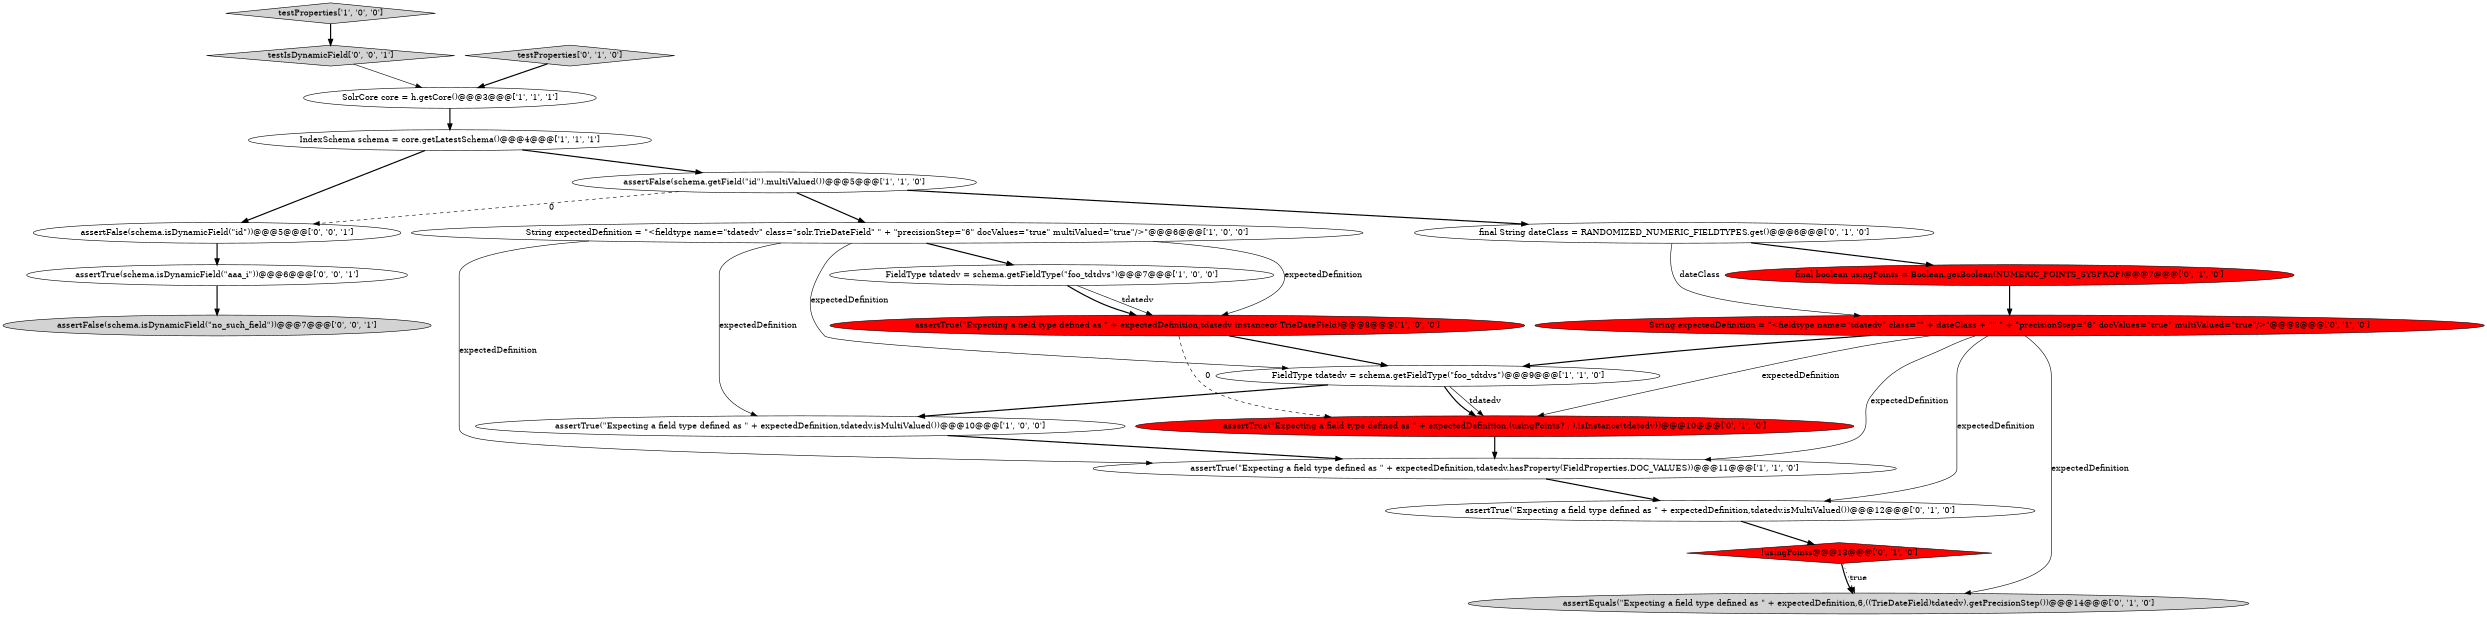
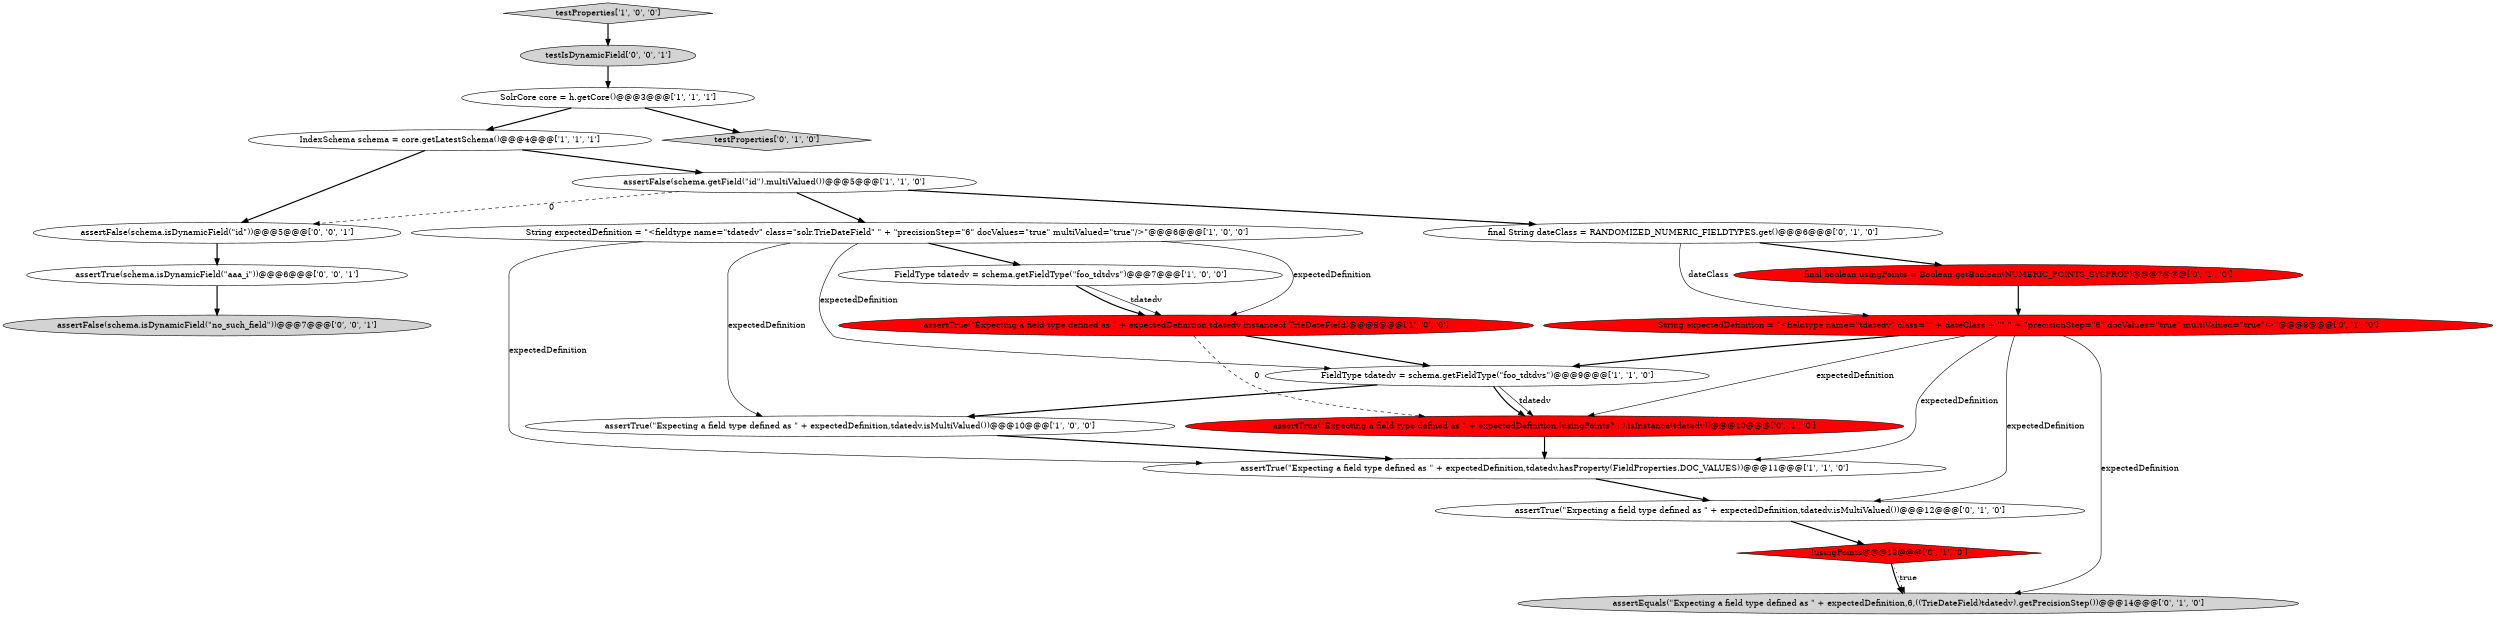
(331, 56) -> (608, 56)
(385, 75) -> (608, 74)
(516, 75) -> (689, 119)
